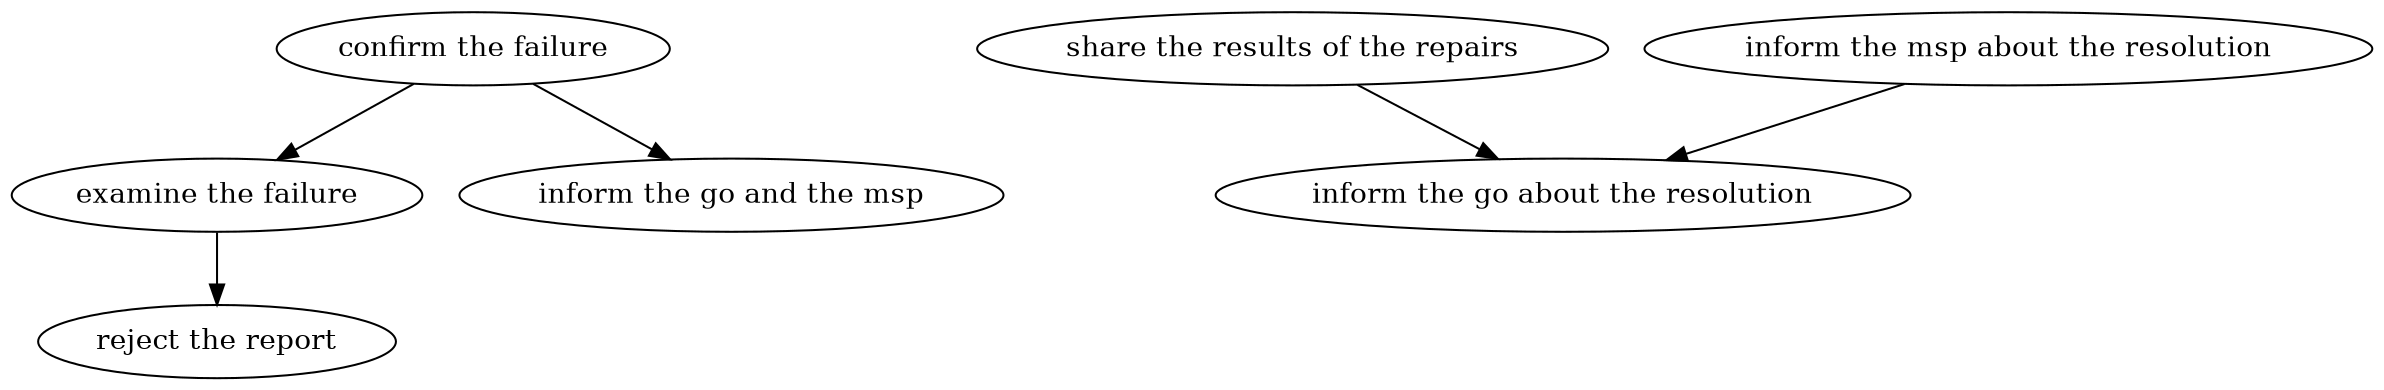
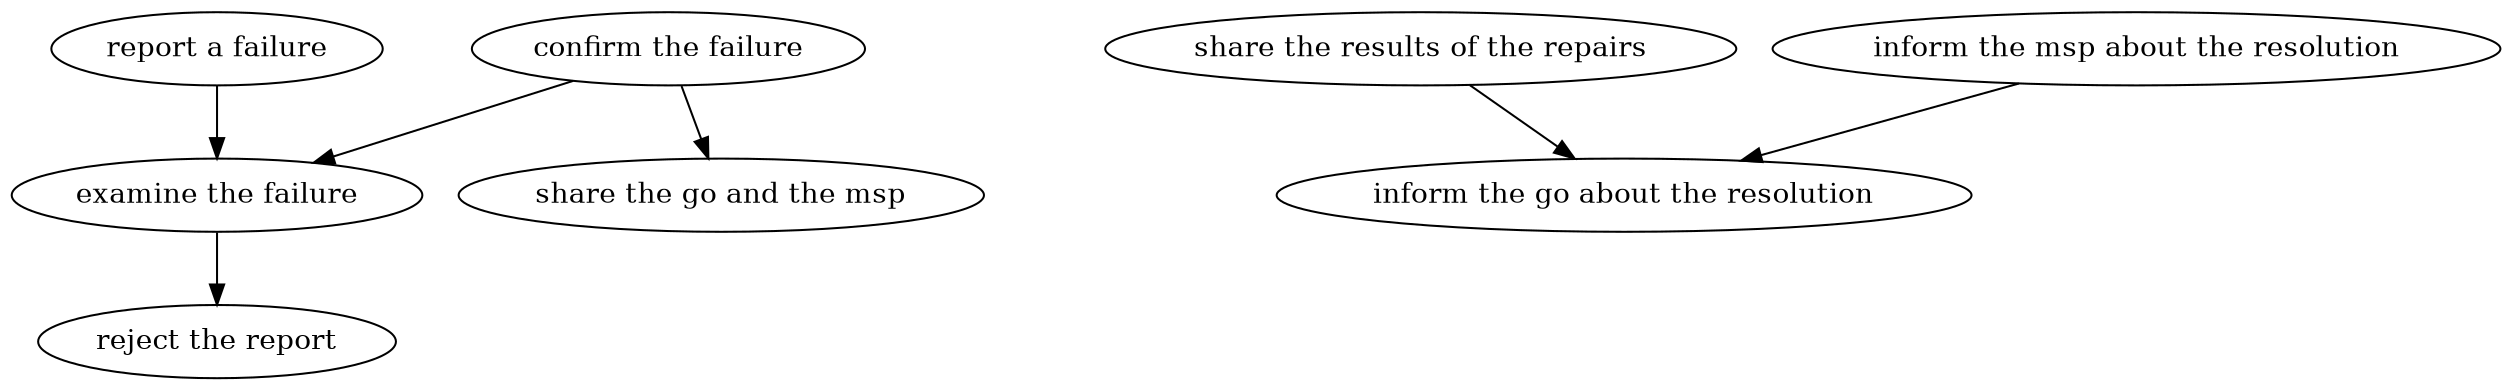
none -> (217, 49)
(731, 195) -> (721, 195)
